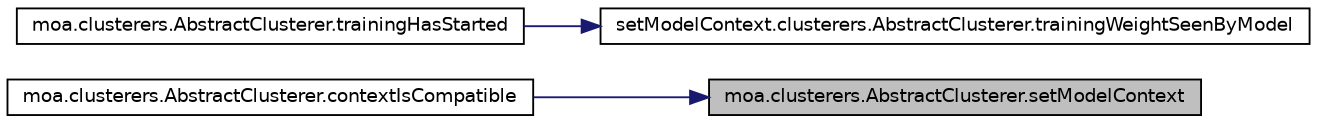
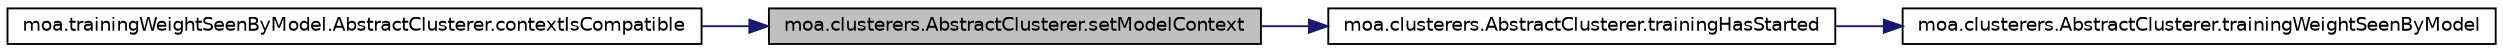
(955, 26) -> (2199, 26)
none -> (1285, 26)
(270, 97) -> (355, 26)
